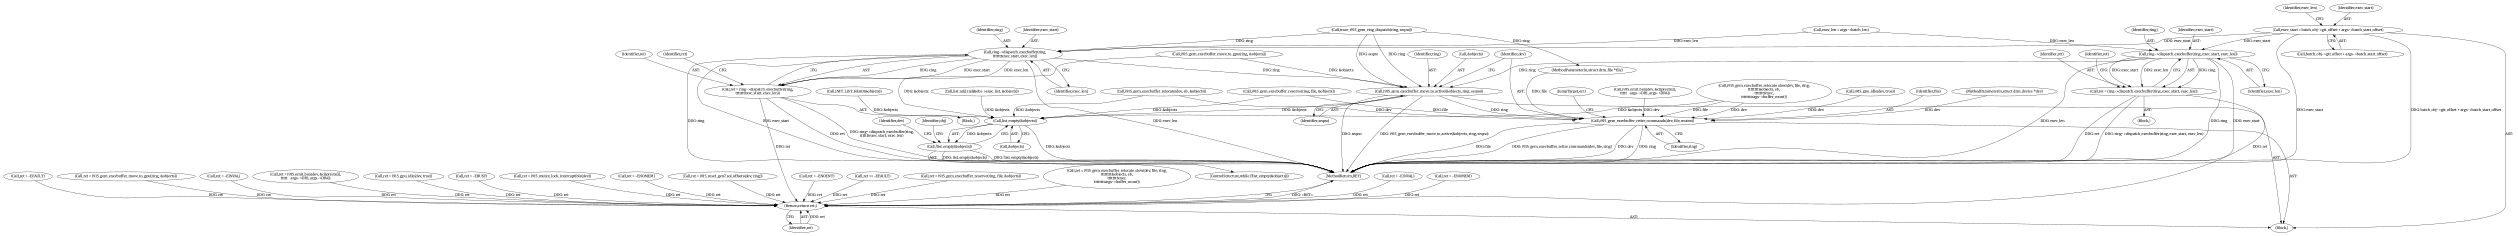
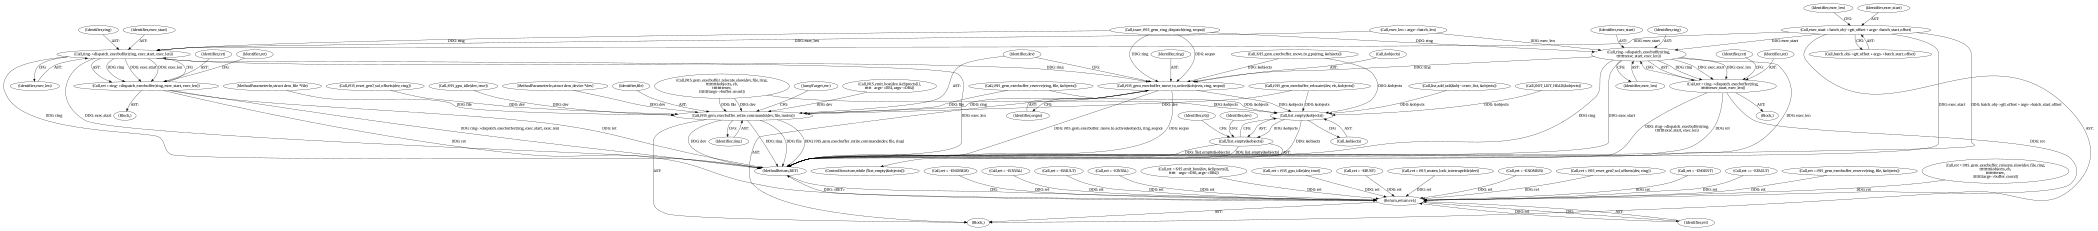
(1501, 41) -> (635, 36)
none -> (375, 86)
(126, 176) -> none
